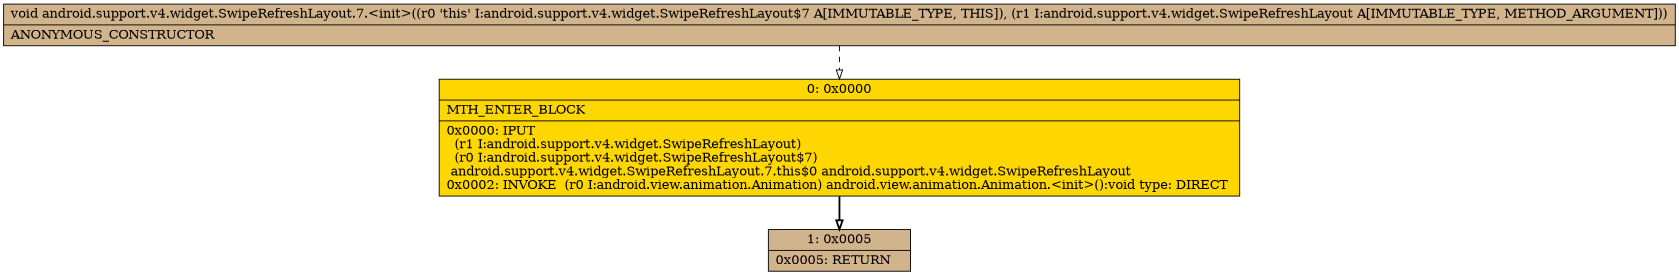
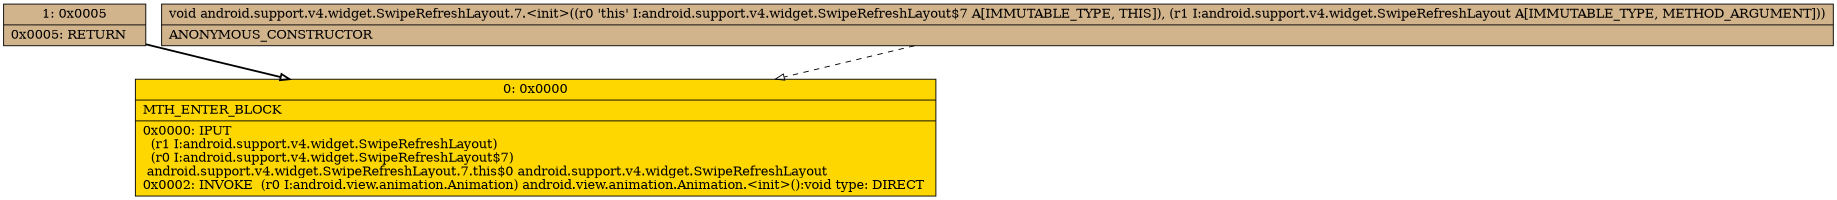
(839, 208) -> (213, 61)
